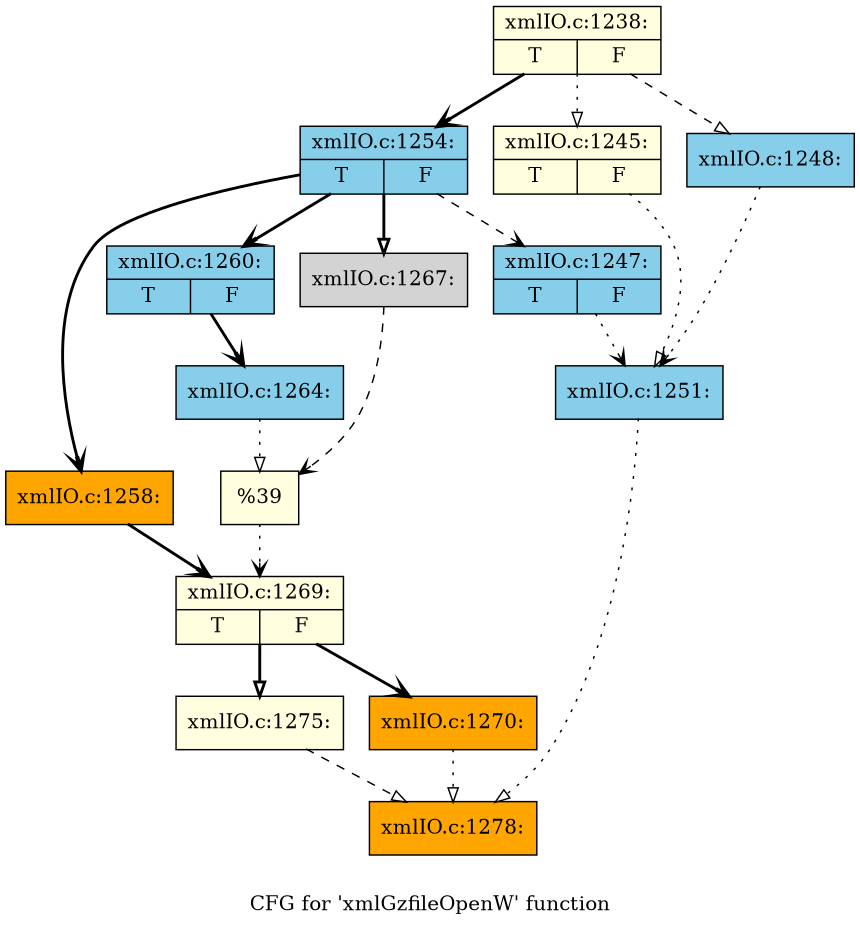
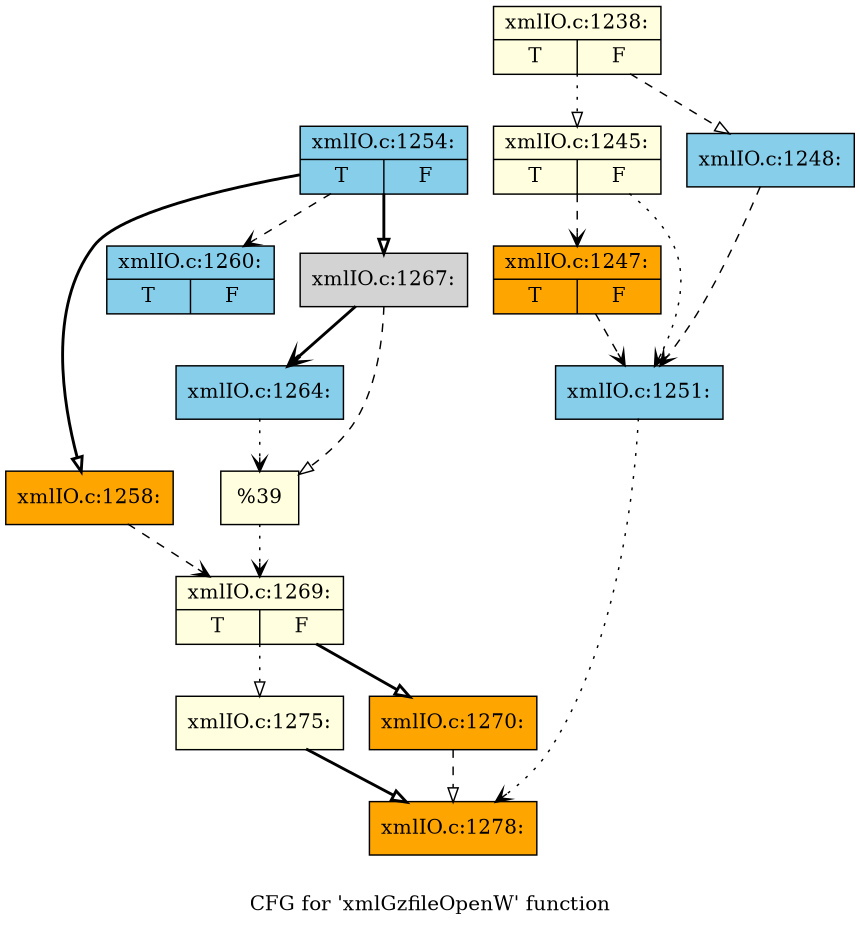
(487, 97) -> none
(293, 216) -> (293, 216)
(474, 216) -> (577, 213)
(95, 245) -> (95, 245)
(680, 266) -> (680, 266)
(720, 274) -> (720, 274)
(577, 280) -> (577, 280)
(607, 333) -> (607, 333)
(223, 334) -> (327, 331)
(368, 396) -> (368, 396)
(260, 438) -> (260, 438)
(163, 546) -> (163, 546)
(606, 619) -> (606, 619)
(260, 663) -> (260, 663)
(357, 667) -> (357, 667)
(453, 769) -> (453, 769)
(350, 772) -> (350, 772)
